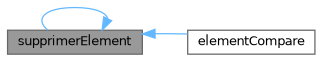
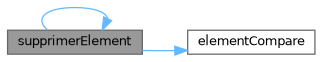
(171, 34) -> (159, 51)
